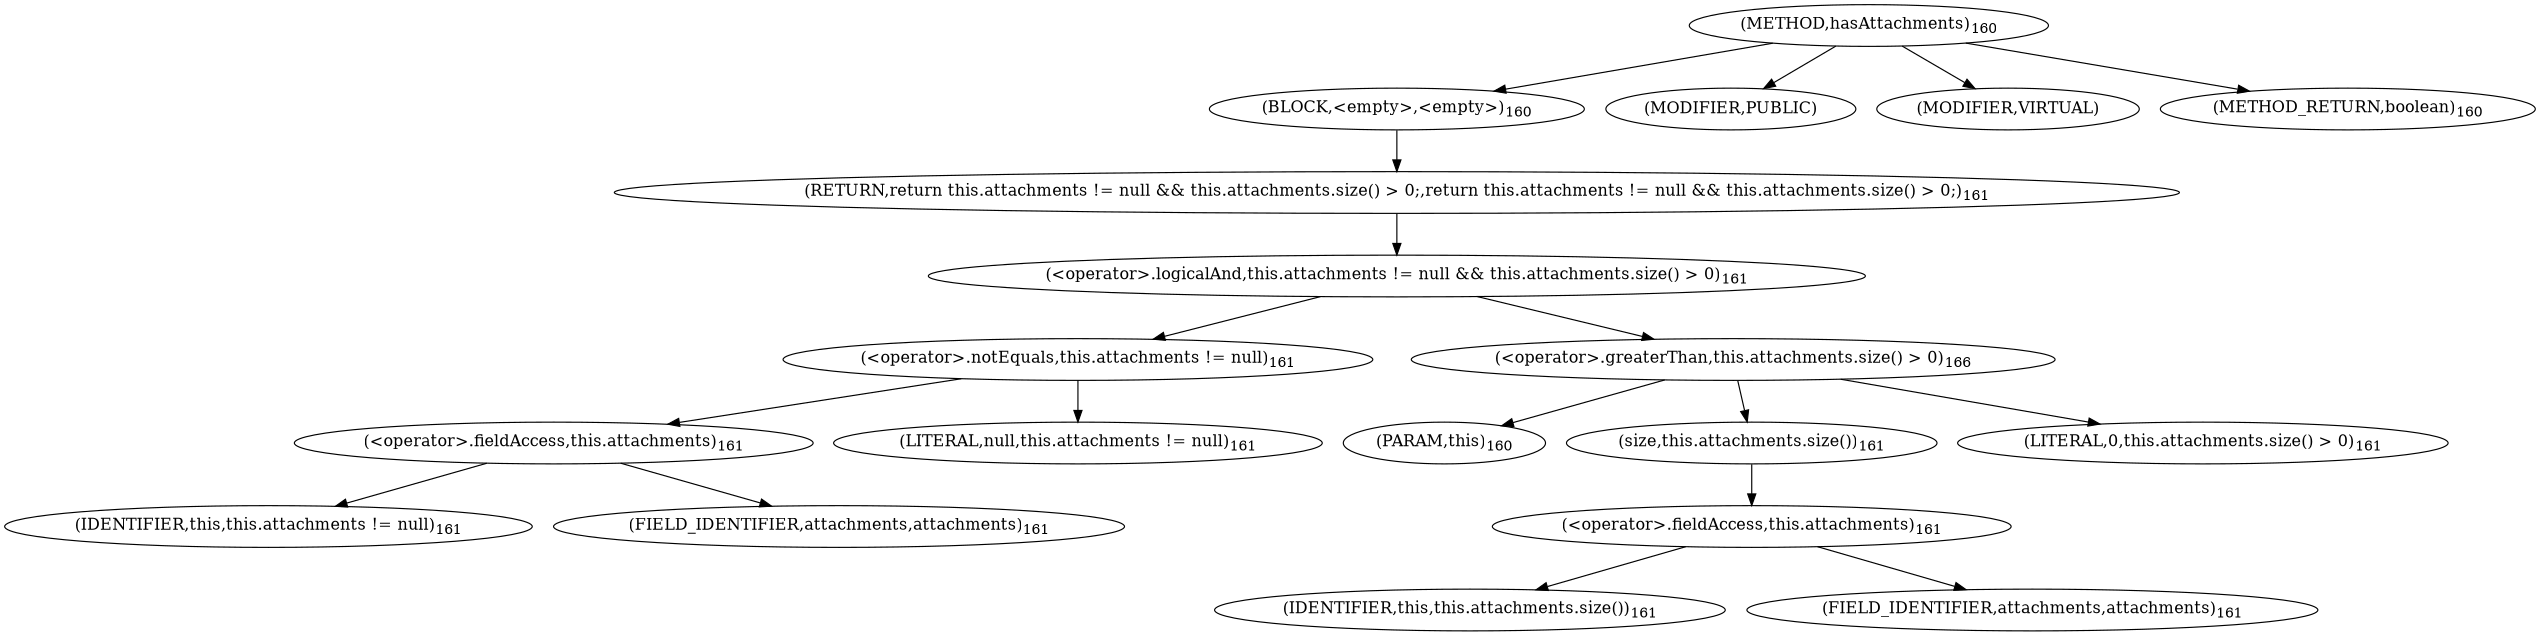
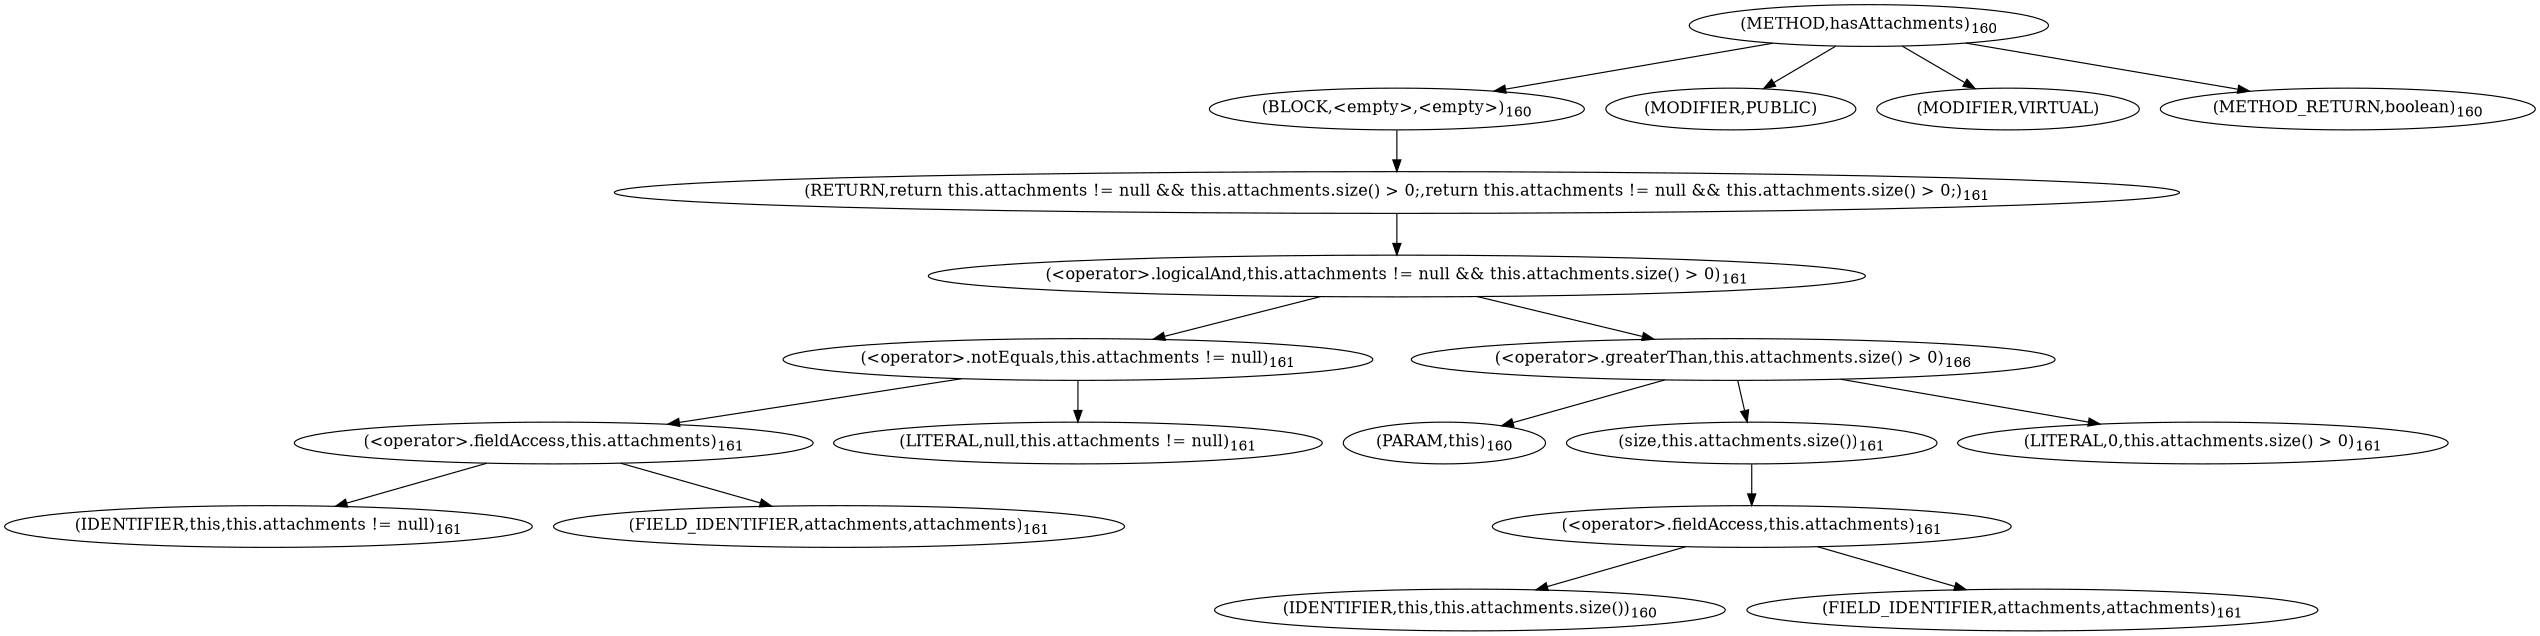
(1644, 608) -> (1644, 608)
